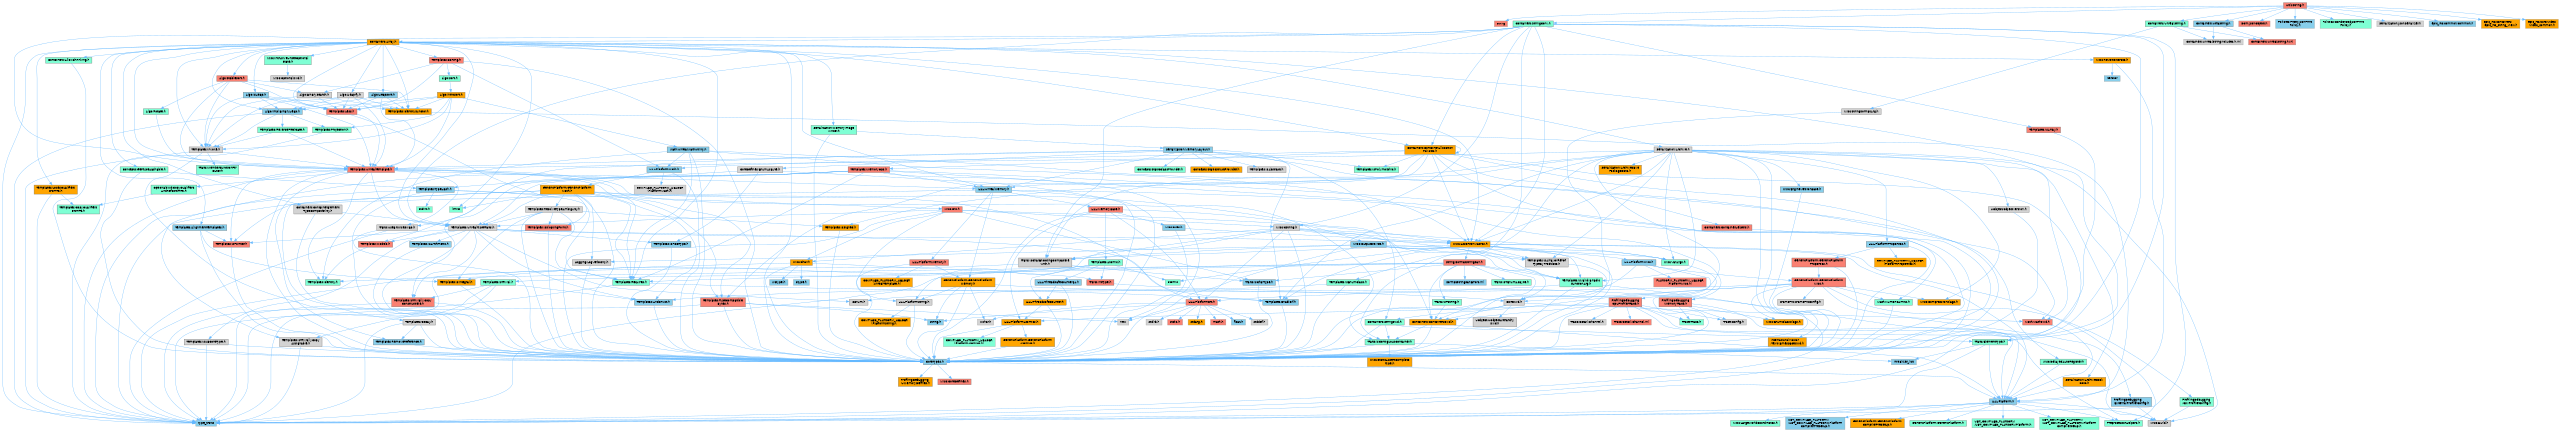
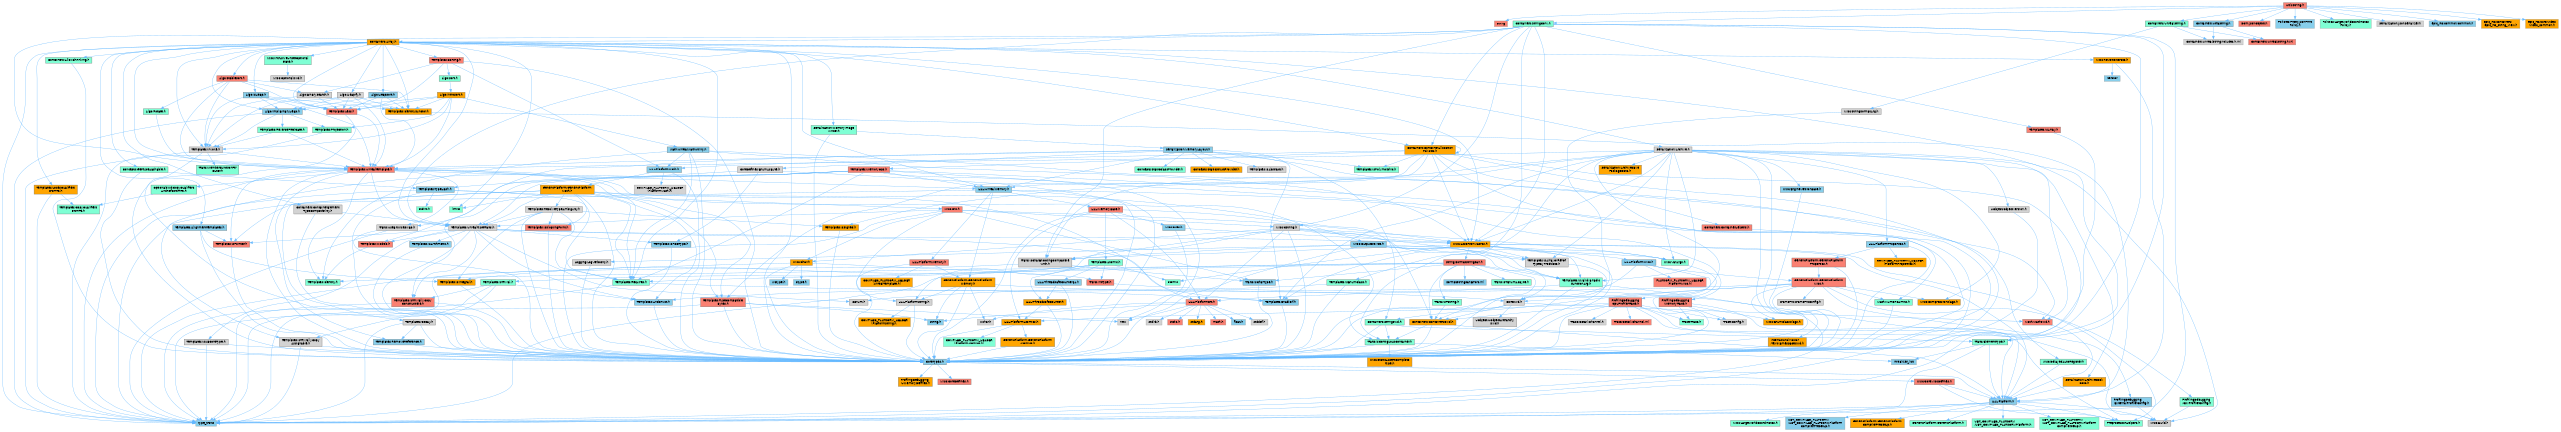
(2346, 24) -> (2346, 24)
(500, 181) -> (385, 354)
none -> (1934, 382)
